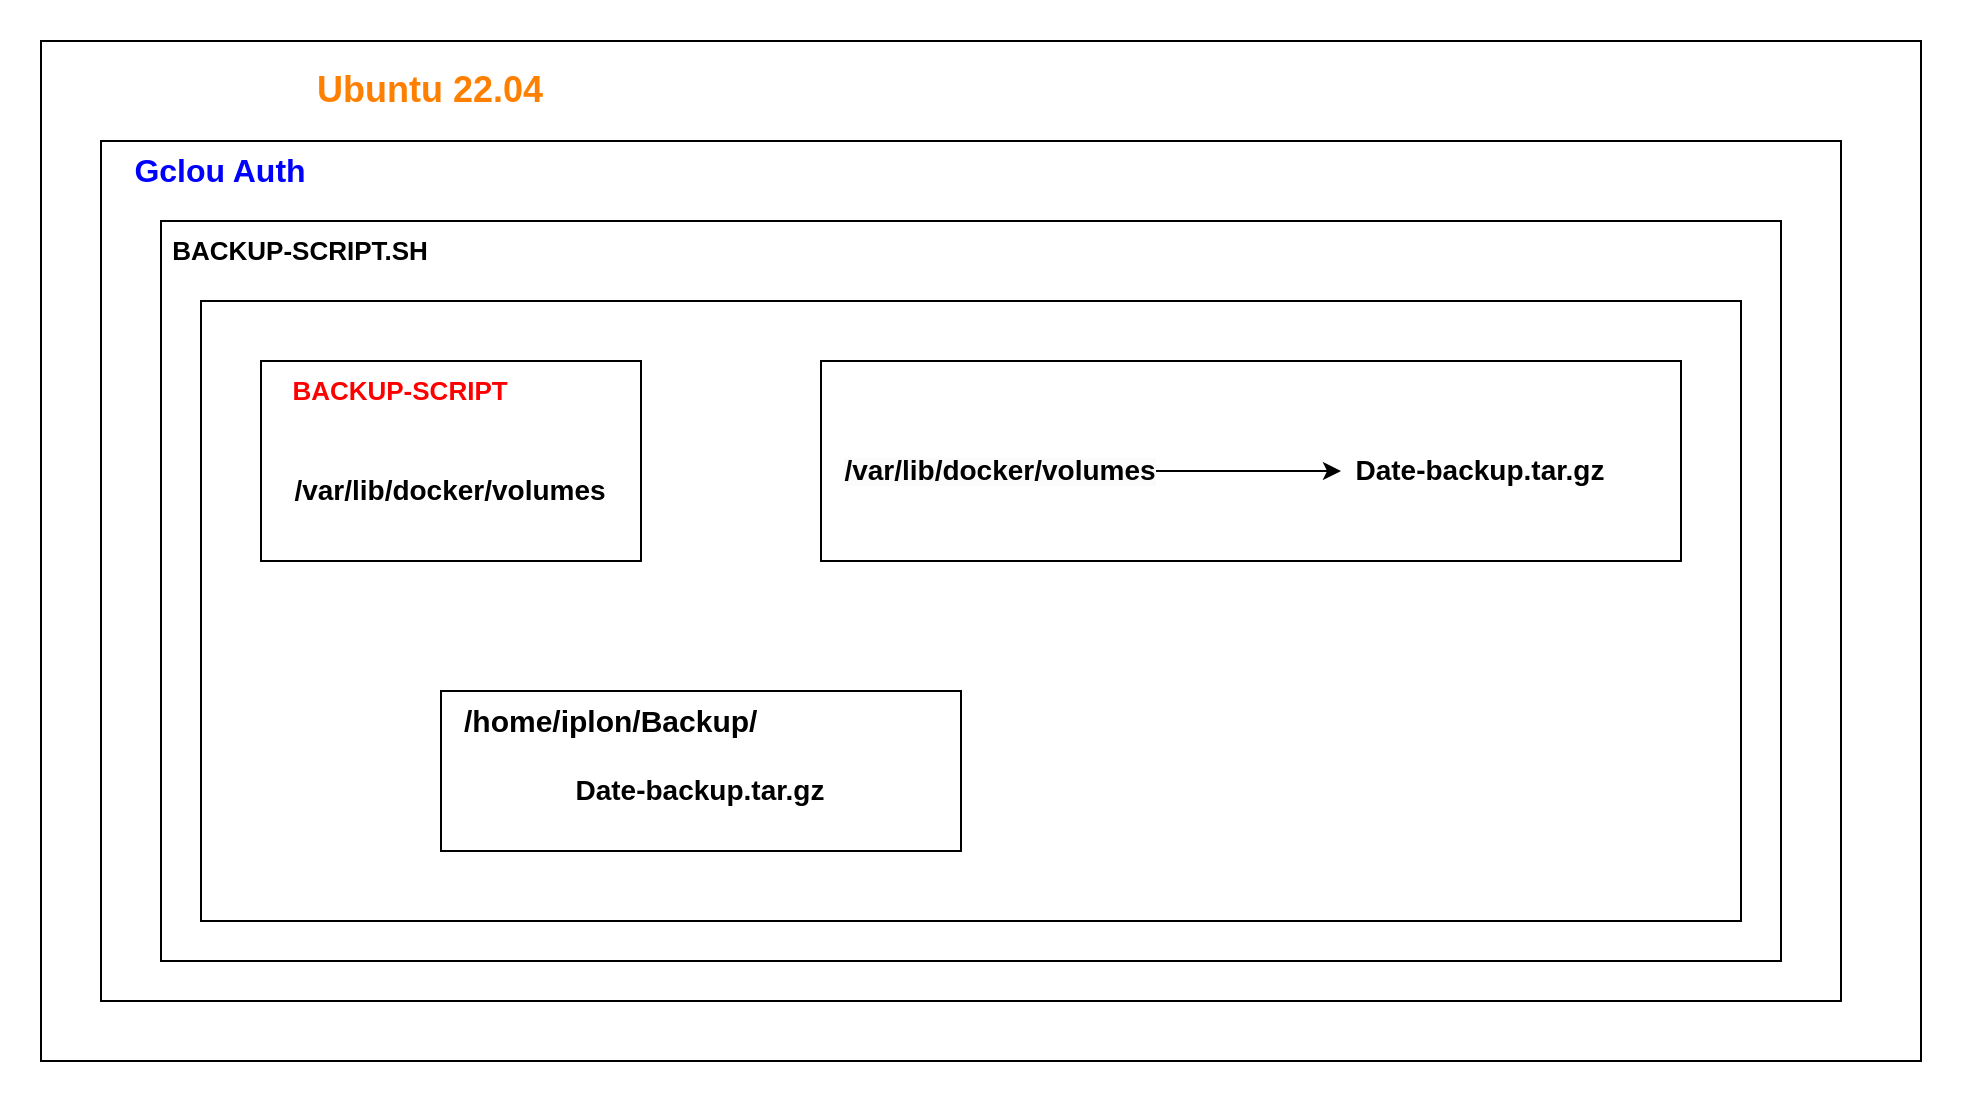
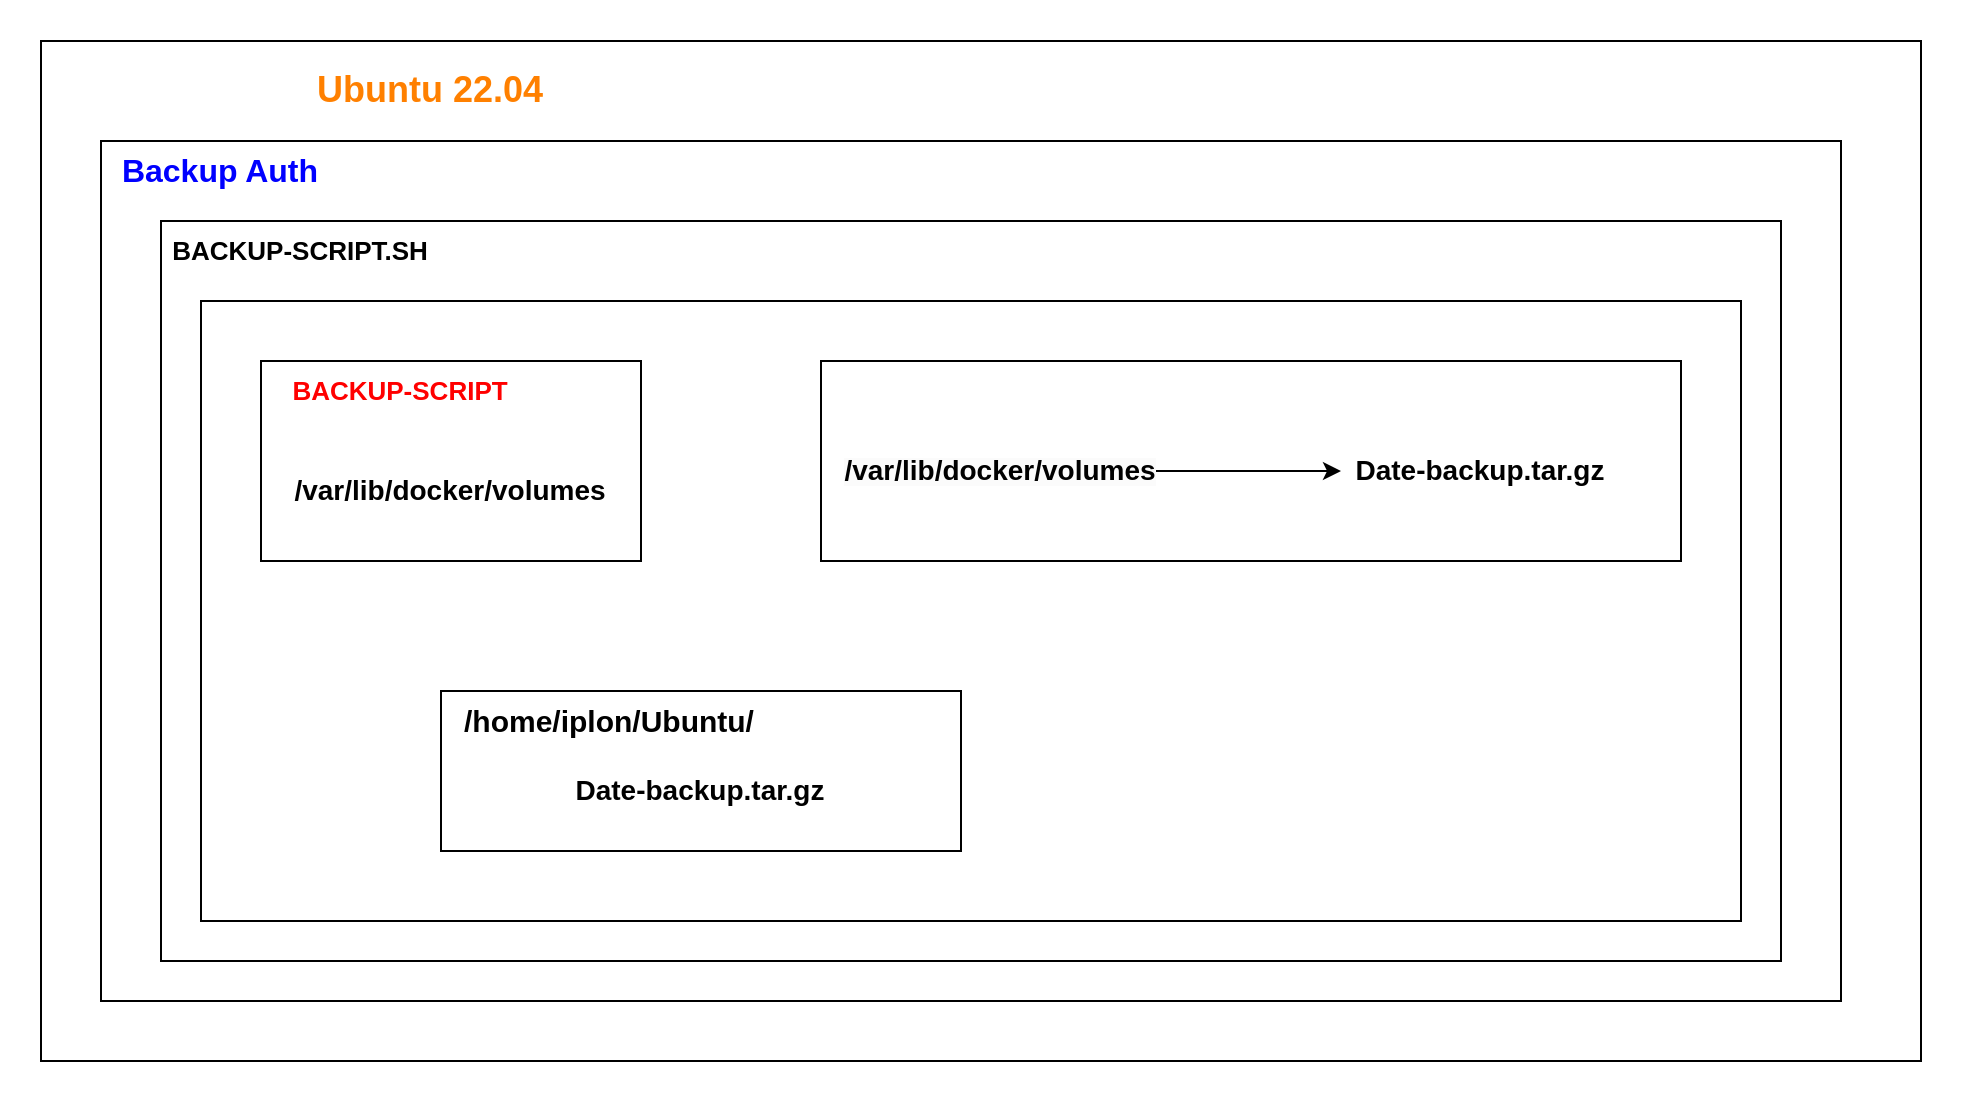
(221, 171) -> (221, 171)
(586, 721) -> (586, 721)
